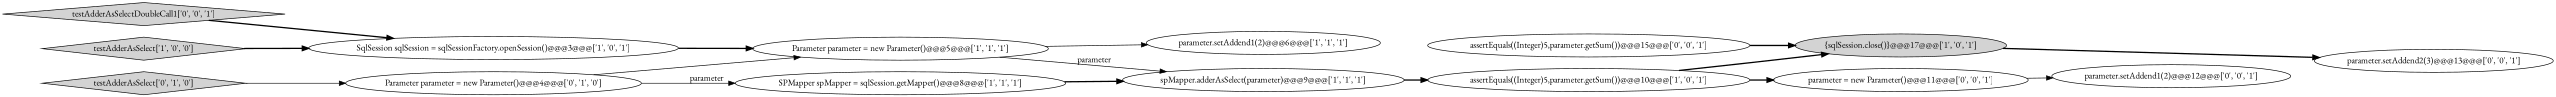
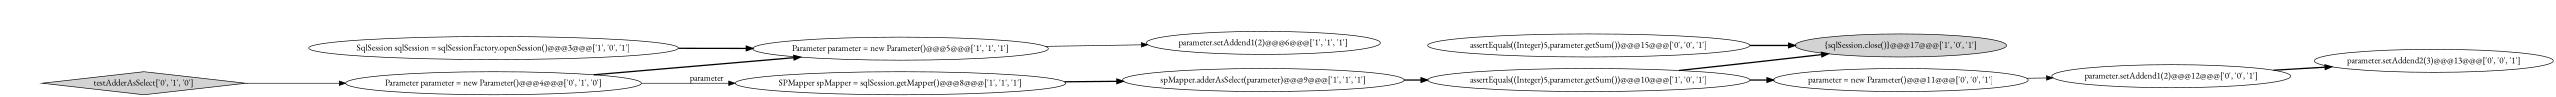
(144, 14) -> none
(144, 49) -> none
(2158, 53) -> (2299, 69)
(1080, 64) -> none
(694, 66) -> (694, 66)
